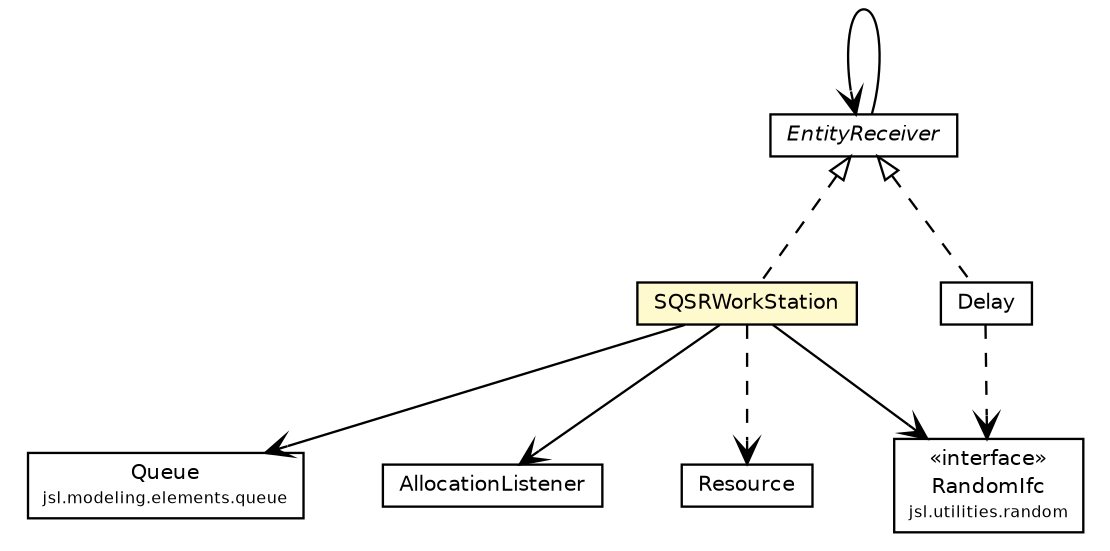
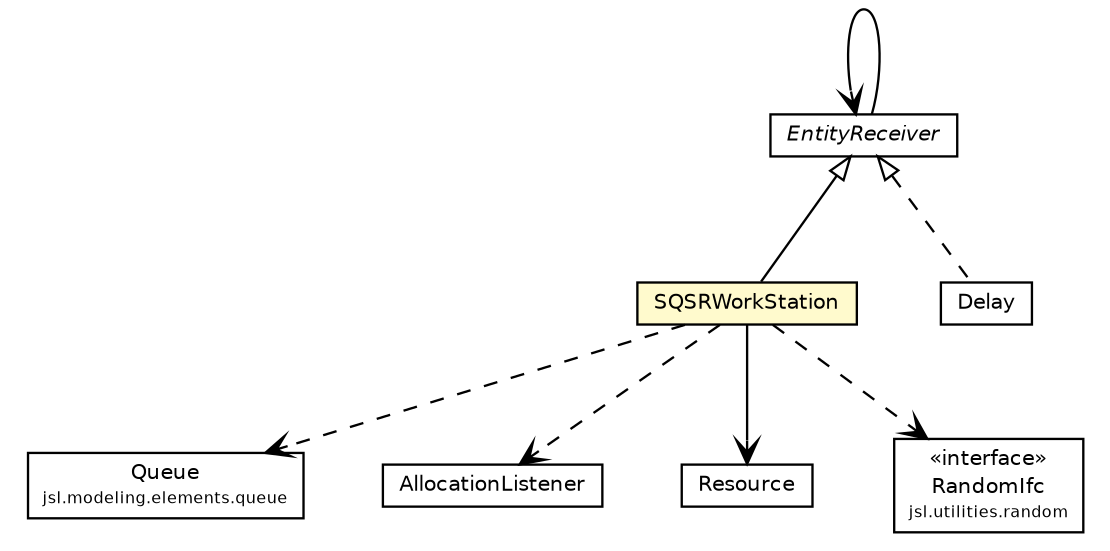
(799, 229) -> (799, 229)
(986, 370) -> none
(841, 375) -> (841, 375)
(747, 383) -> (747, 383)
(486, 385) -> (486, 385)
(629, 388) -> (629, 388)
